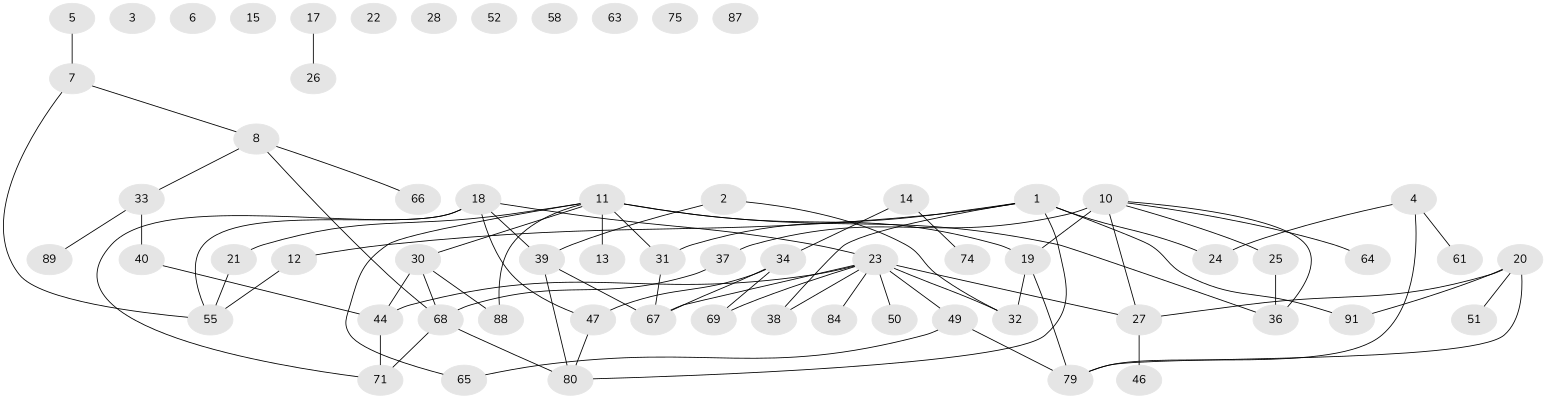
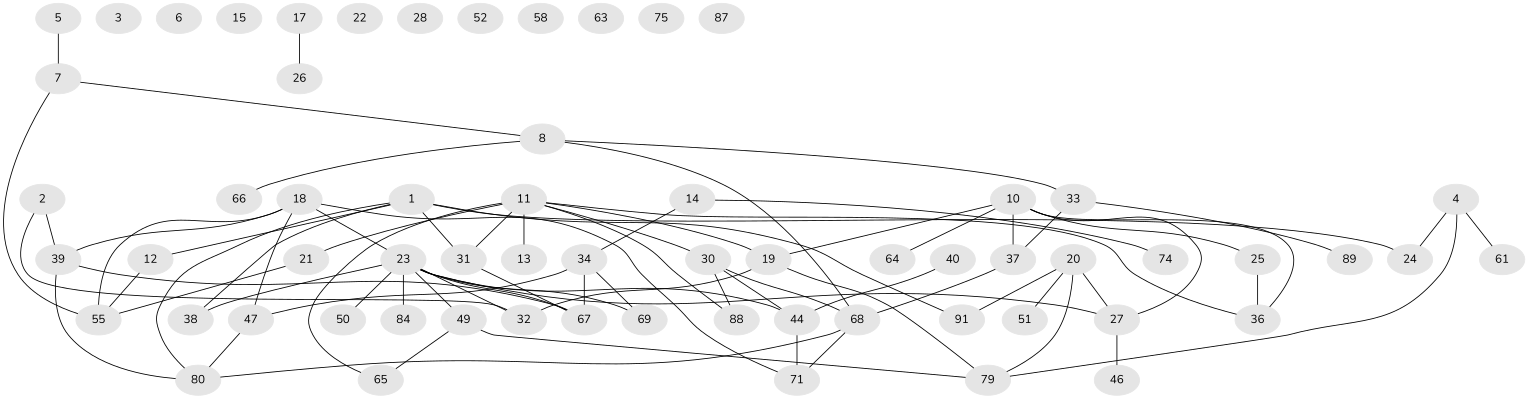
(142, 233) -> (1038, 235)
